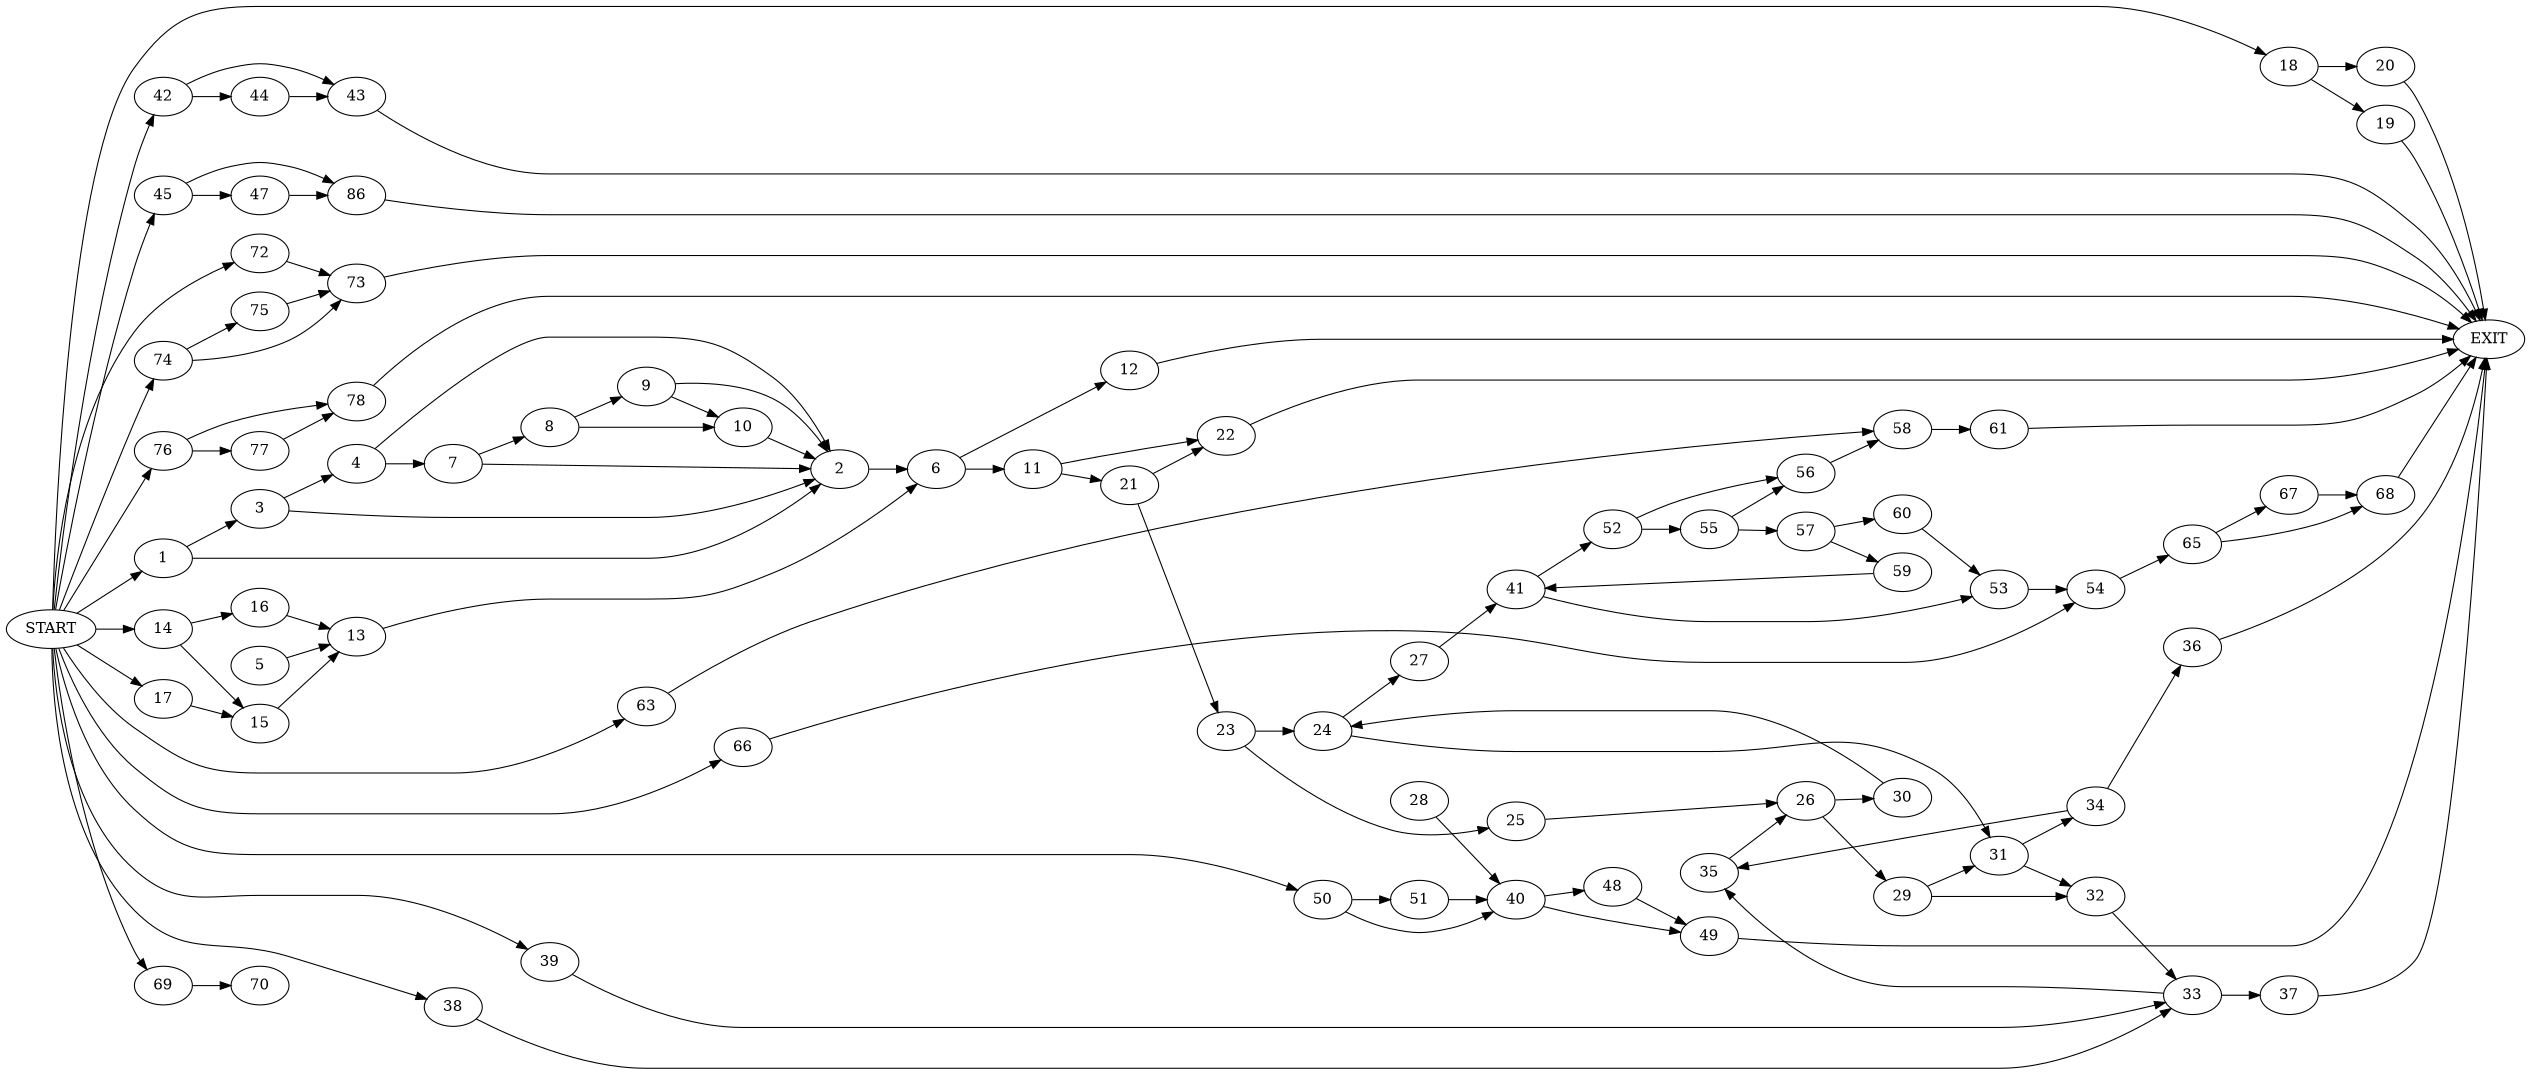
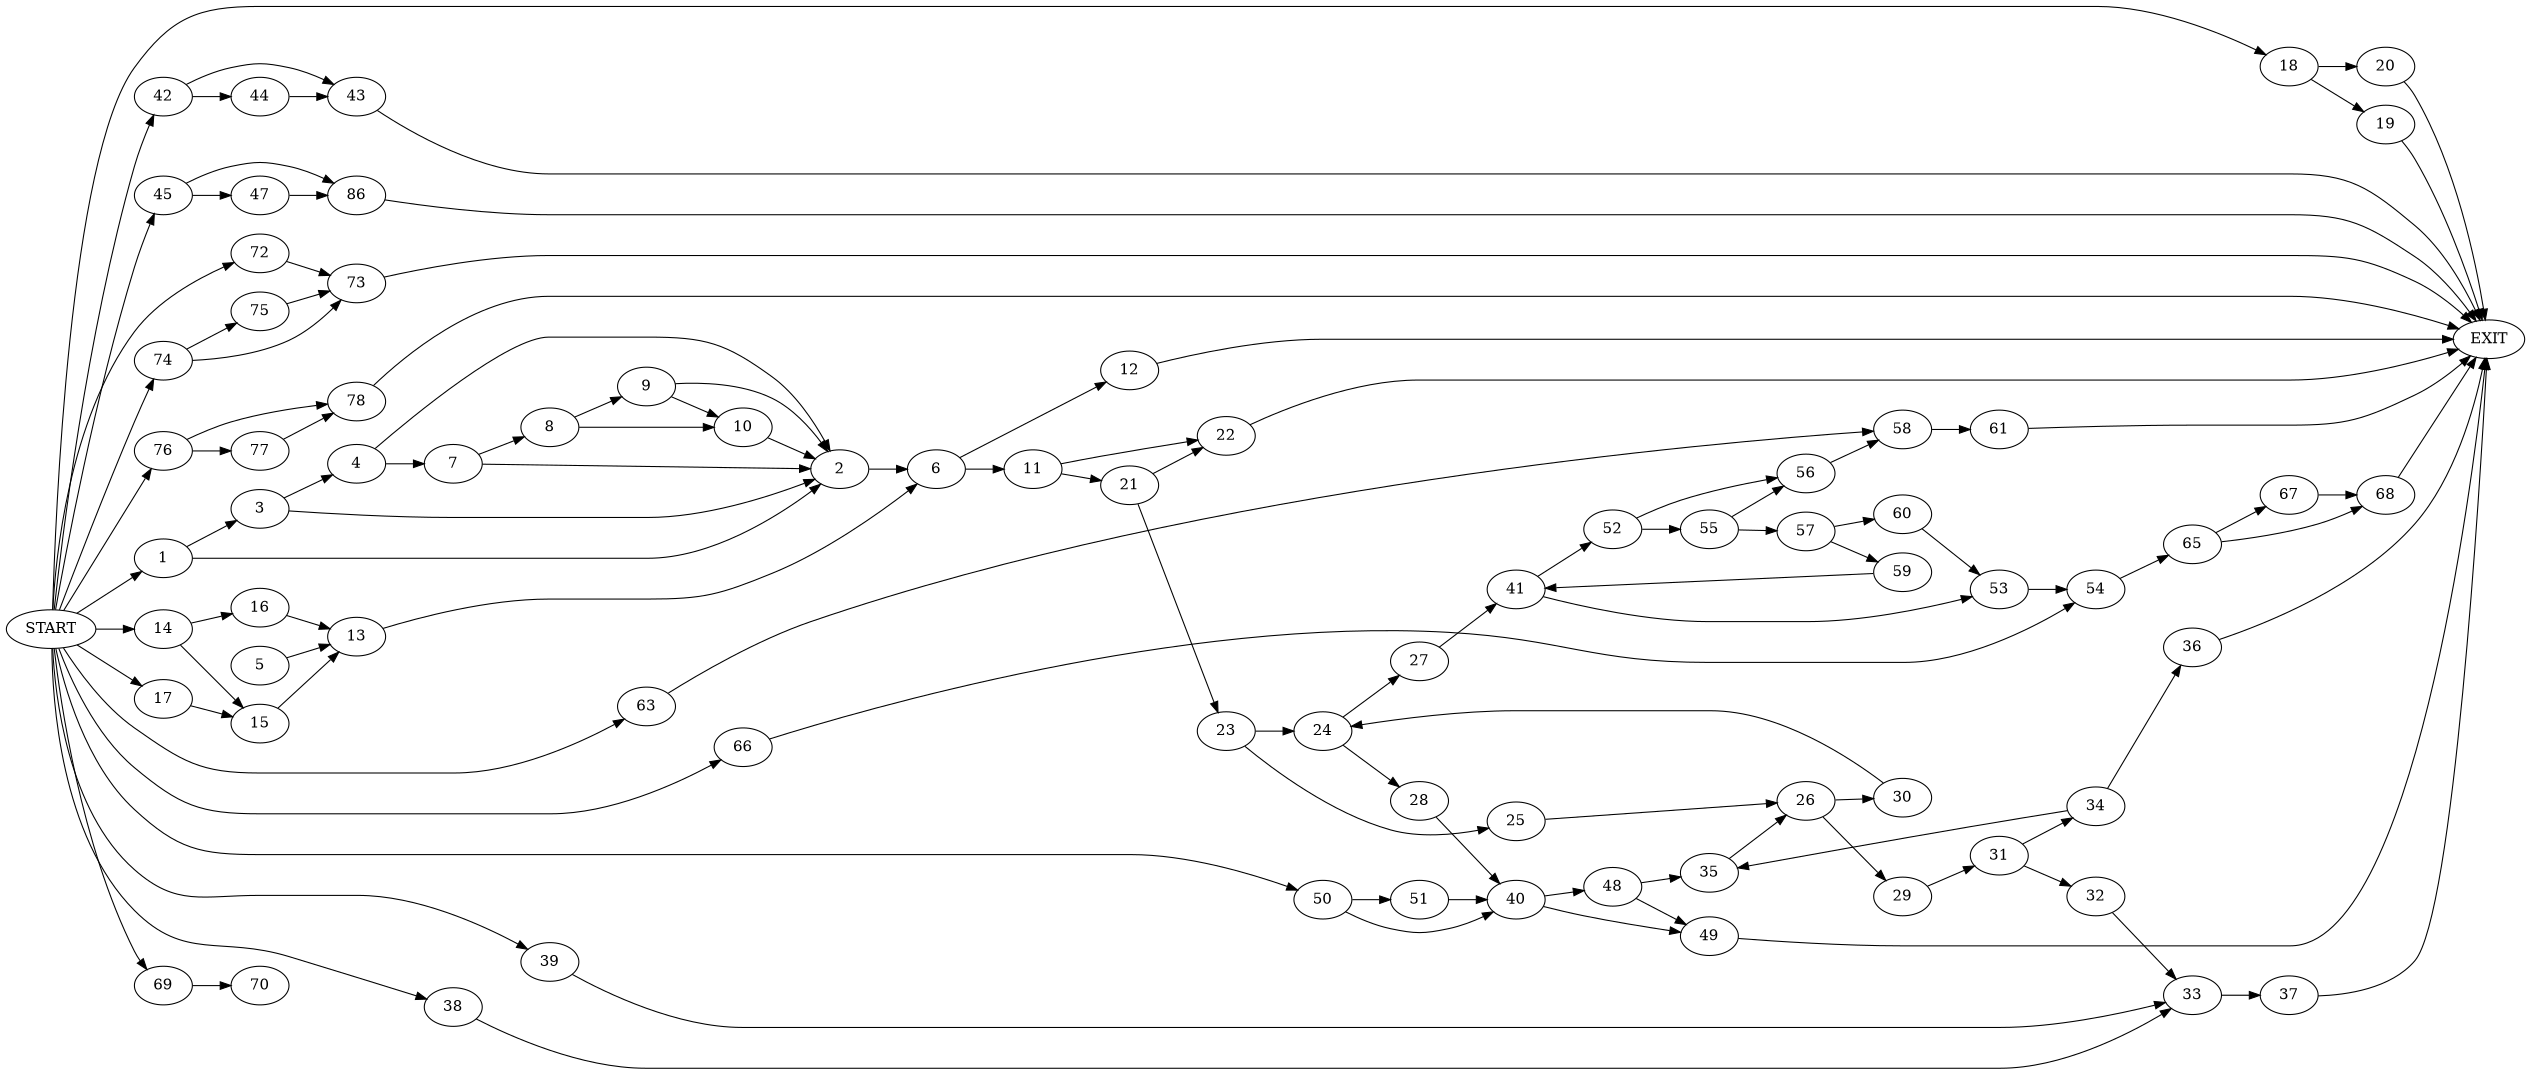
(1684, 752) -> (1367, 763)
(1994, 896) -> none
(1935, 987) -> (1656, 881)
